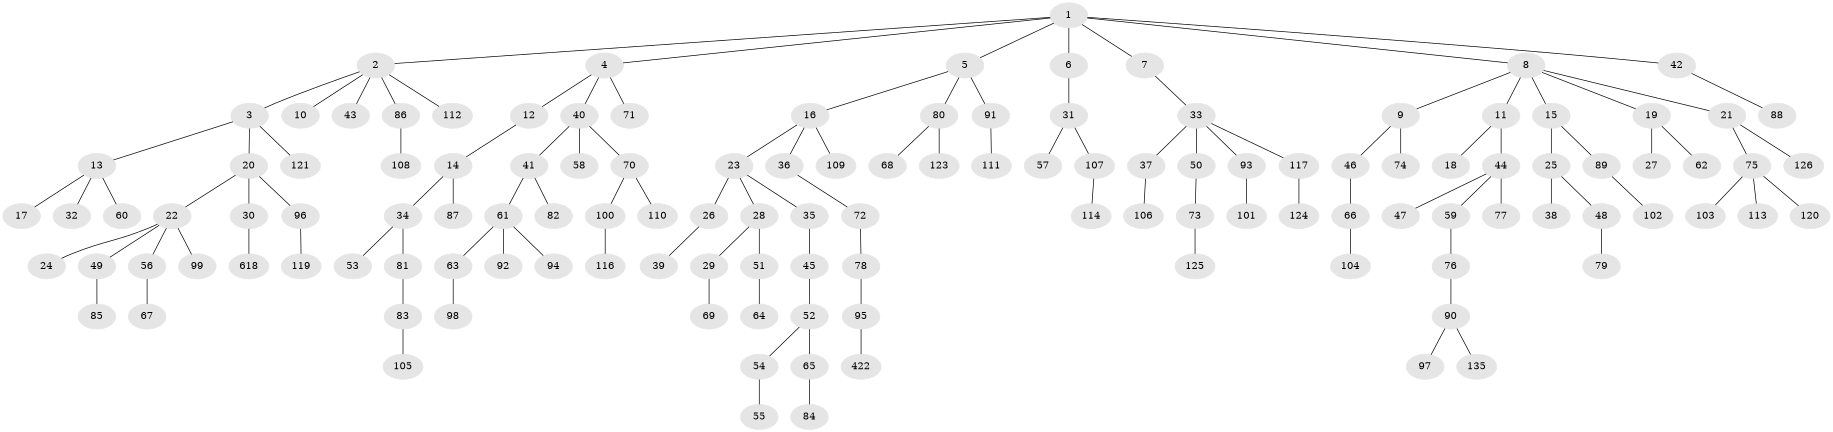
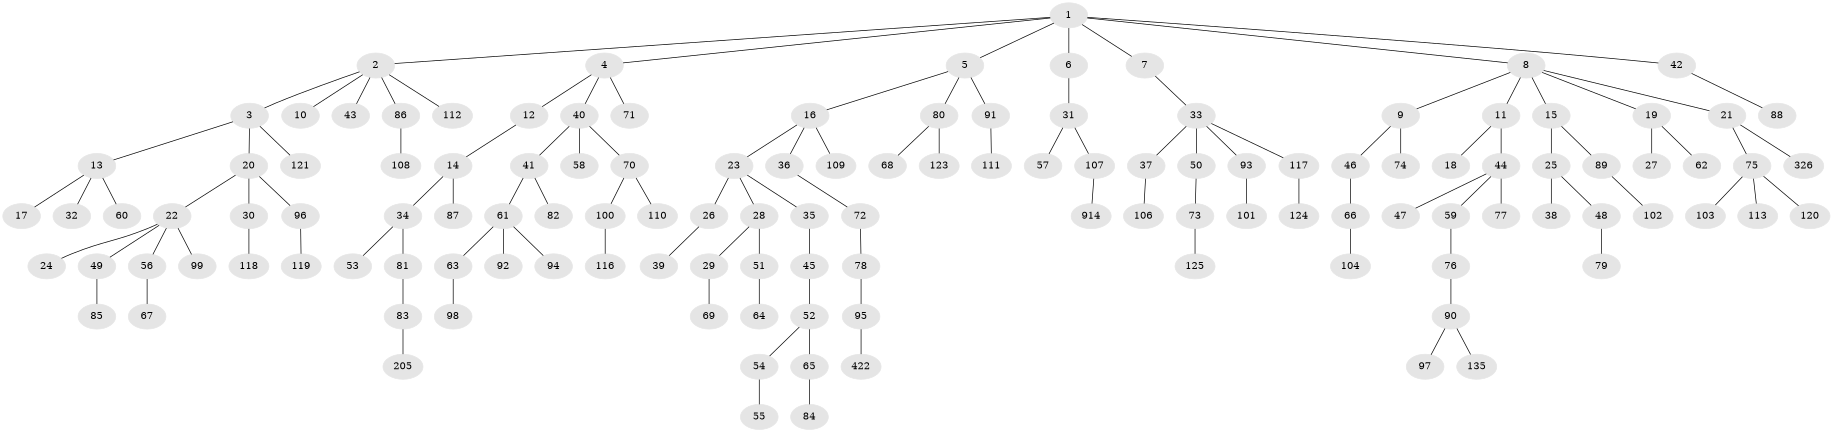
(1804, 166) -> (1804, 166)
(1091, 216) -> (1091, 216)
(249, 266) -> (249, 266)
(403, 367) -> (403, 367)
